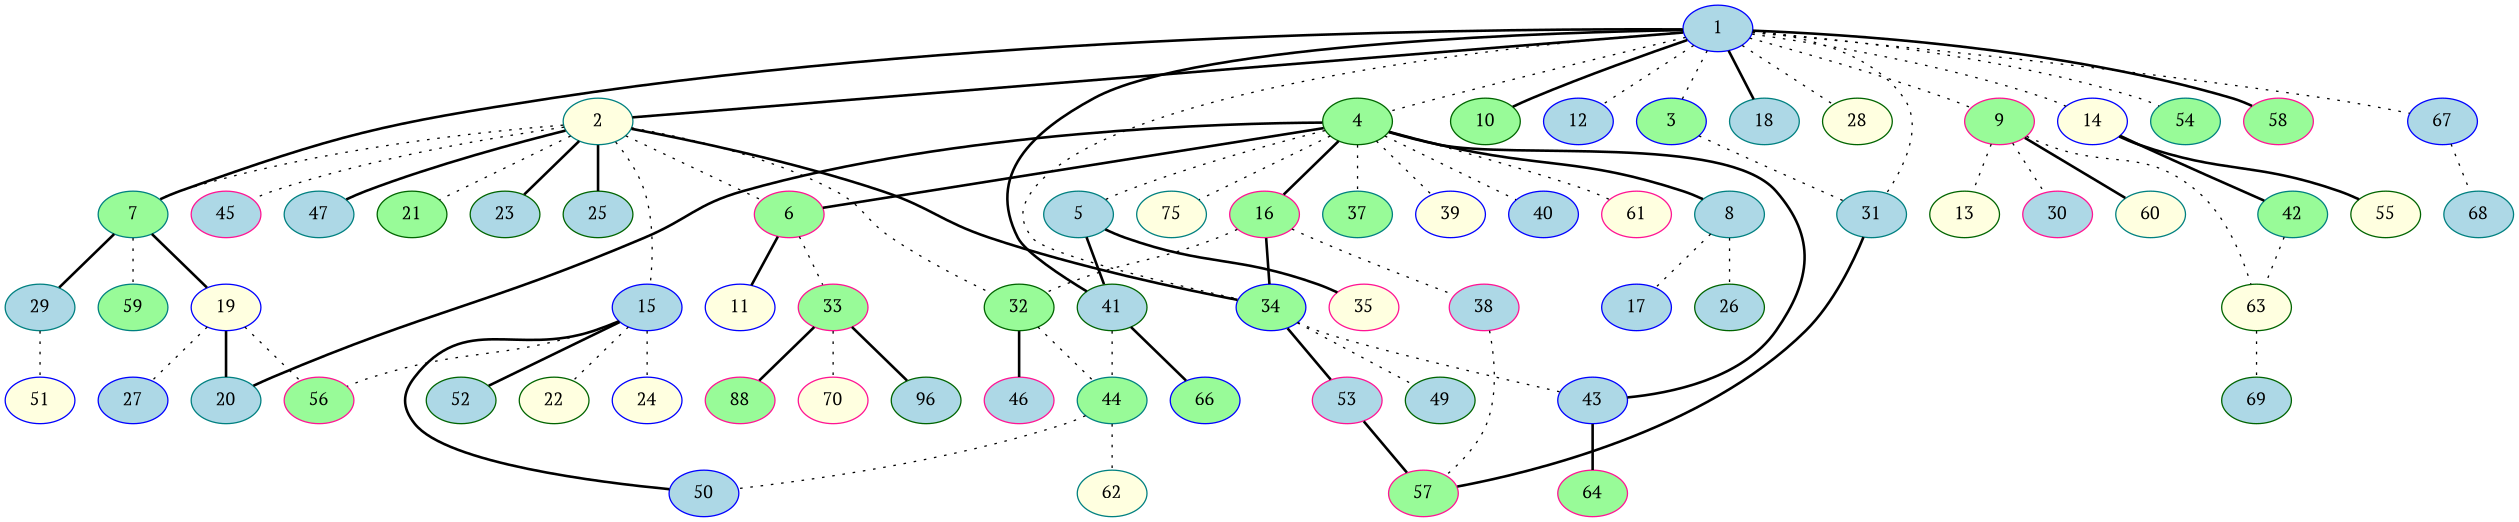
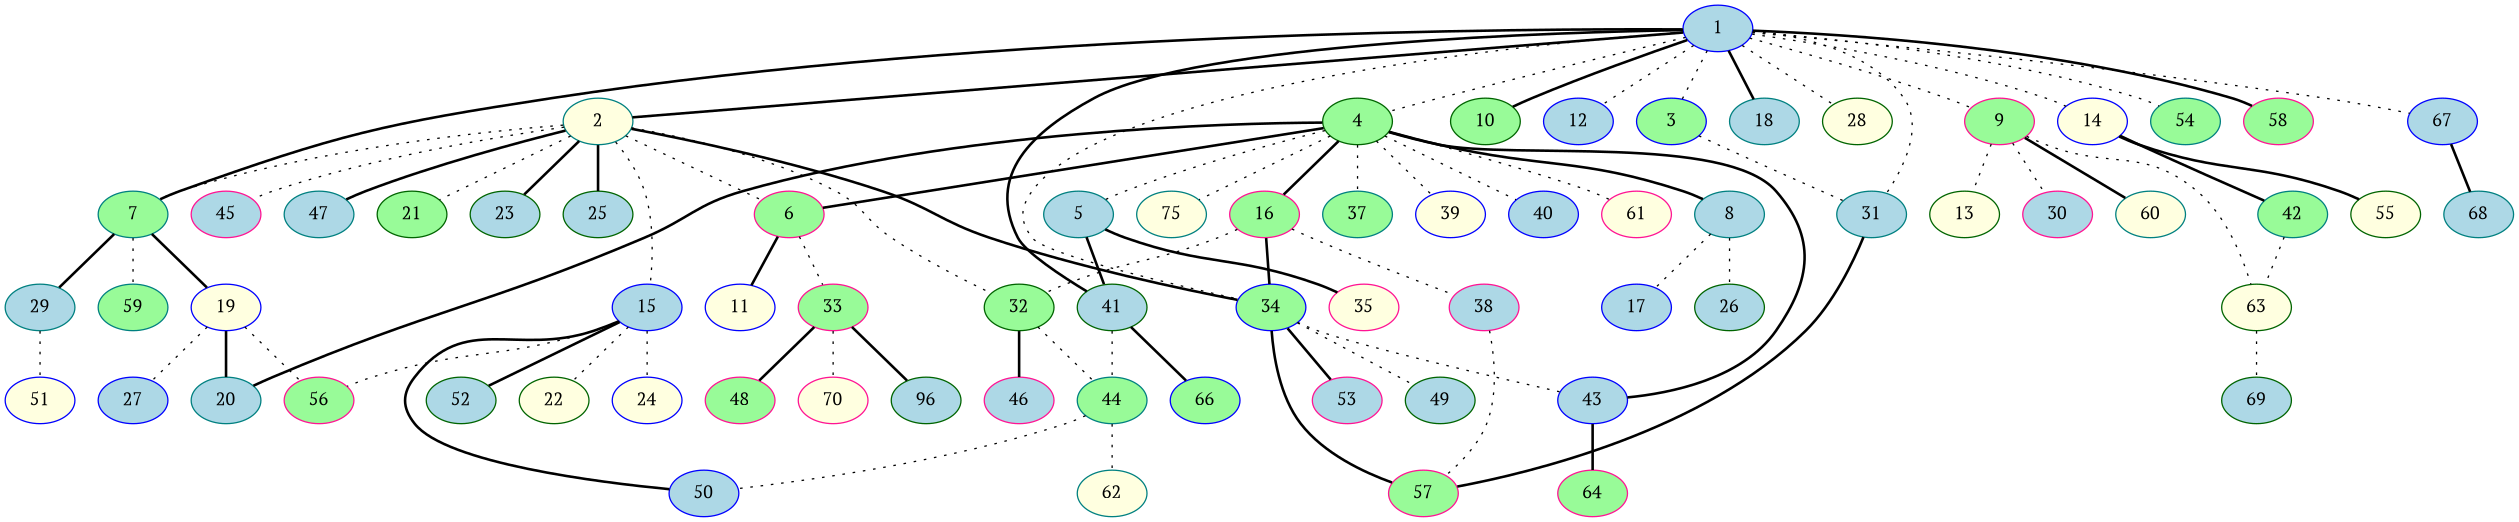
(2461, 168) -> (2461, 168)
(740, 400) -> (740, 400)
(1385, 447) -> (1304, 428)
